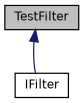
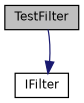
(34, 58) -> (50, 45)
